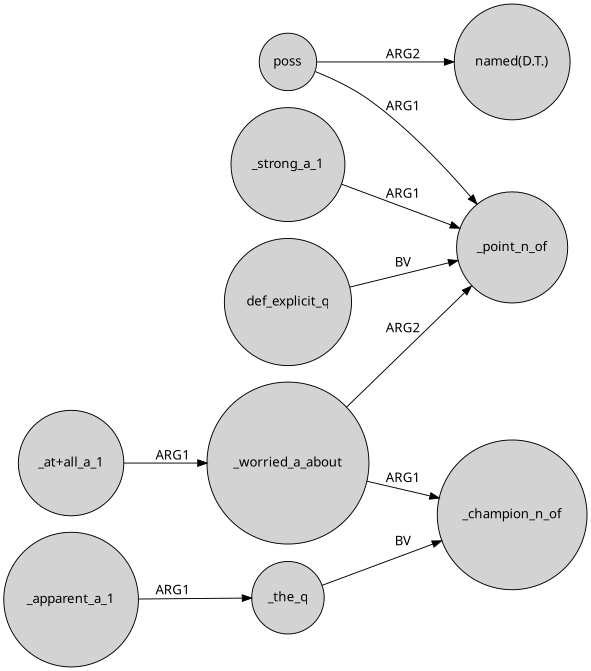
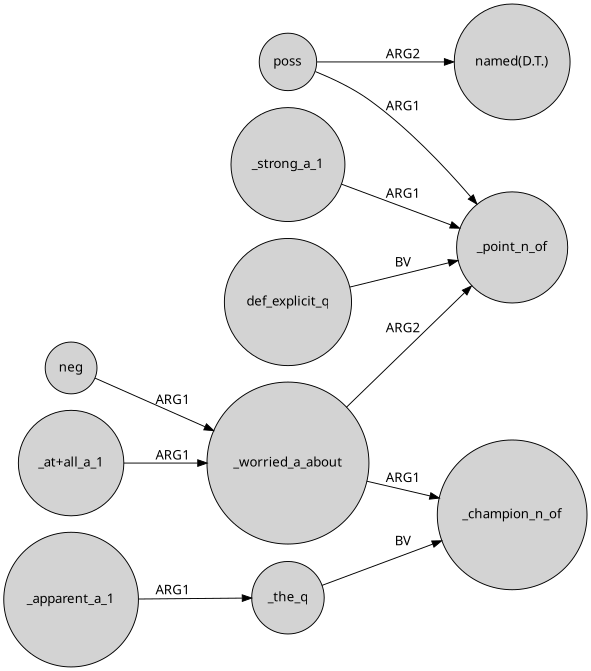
none -> (71, 368)
